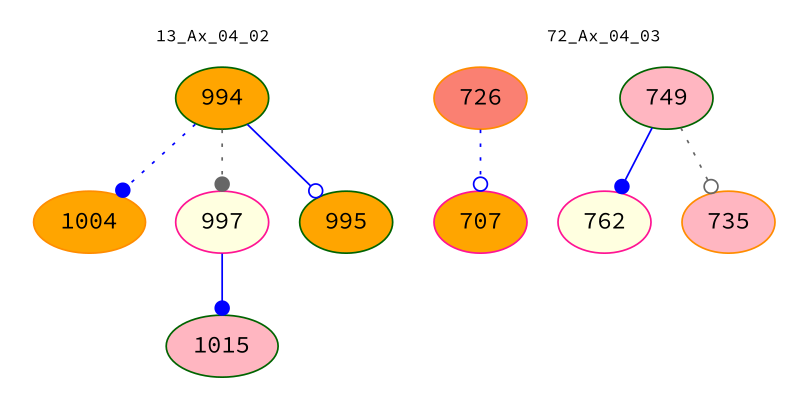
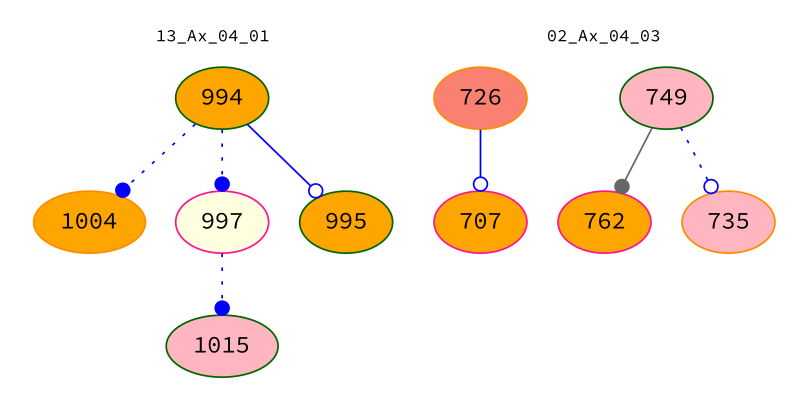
(214, 37) -> (214, 37)
(604, 37) -> (604, 37)
(222, 153) -> (222, 153)
(480, 153) -> (480, 153)
(639, 154) -> (639, 154)
(694, 154) -> (694, 154)
(604, 222) -> (604, 222)
(222, 277) -> (222, 277)
